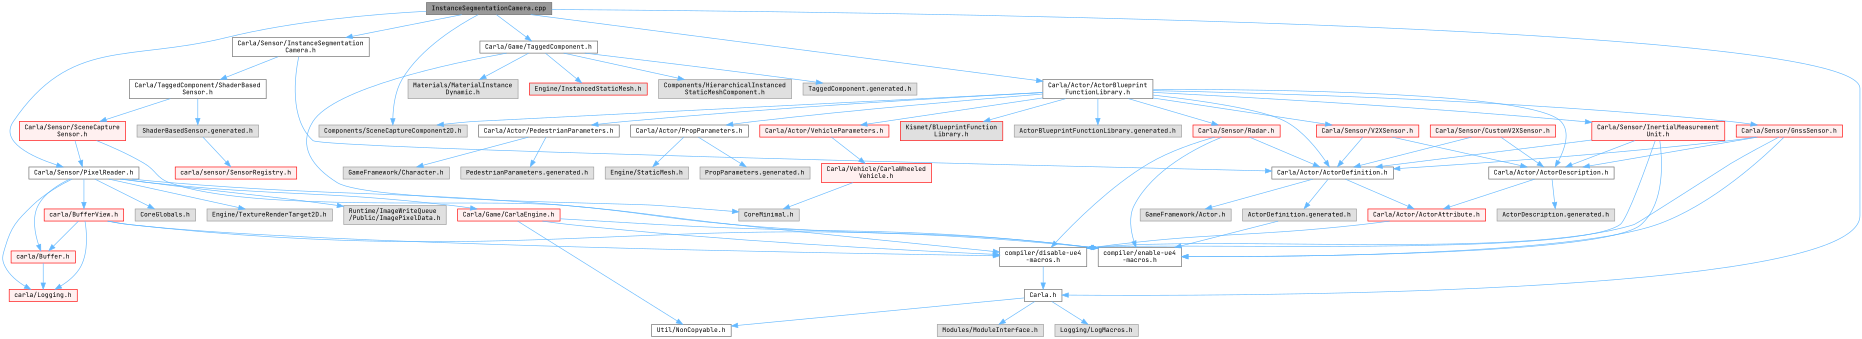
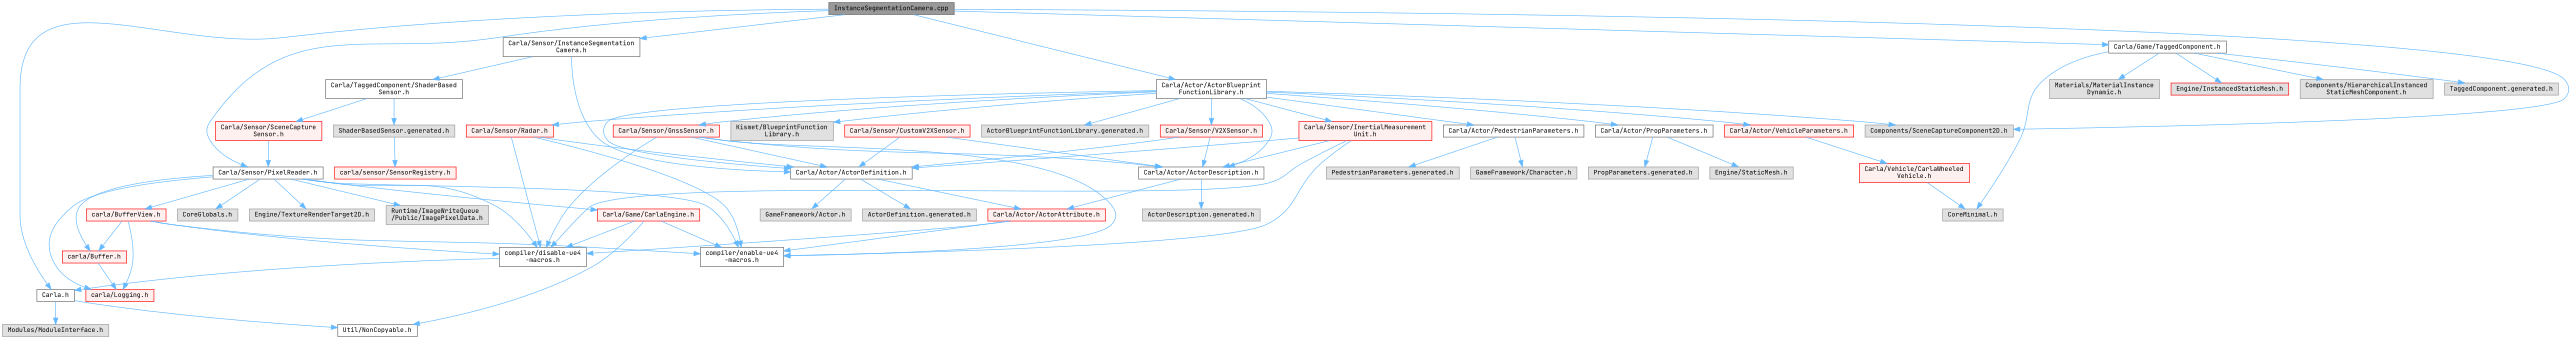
(952, 131) -> (782, 131)
(471, 203) -> (459, 191)
(1242, 230) -> (899, 236)
(1097, 330) -> none
